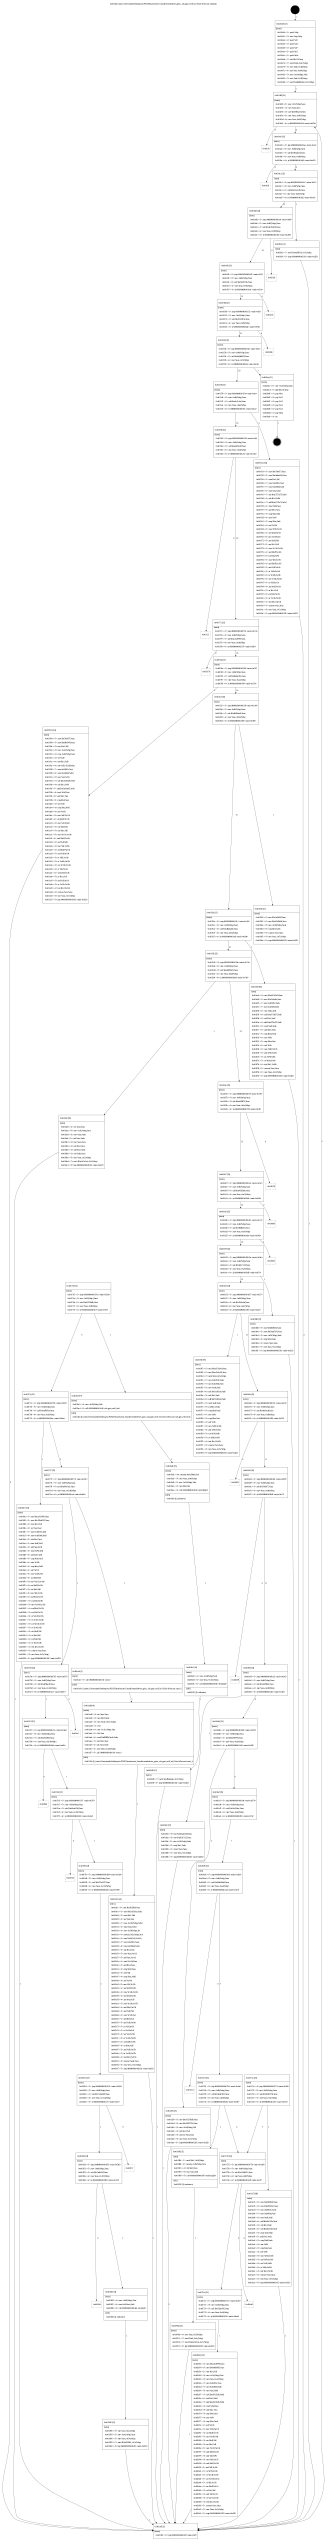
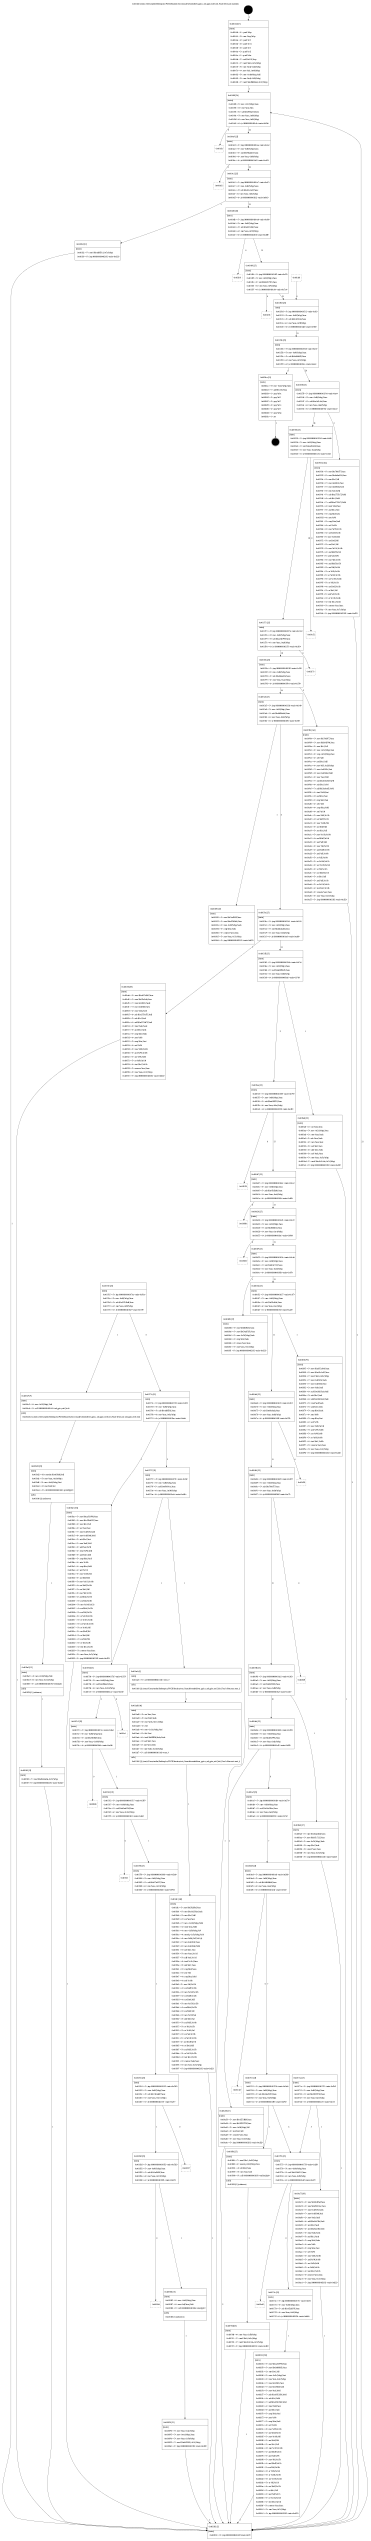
(264, 338) -> (296, 290)
